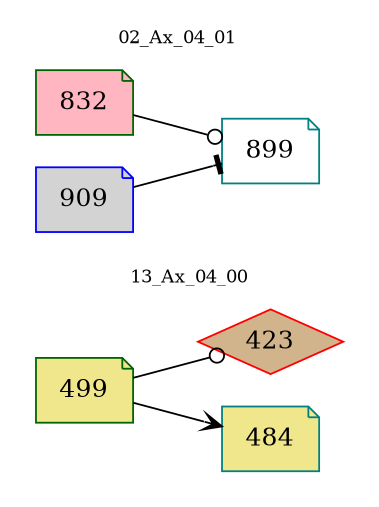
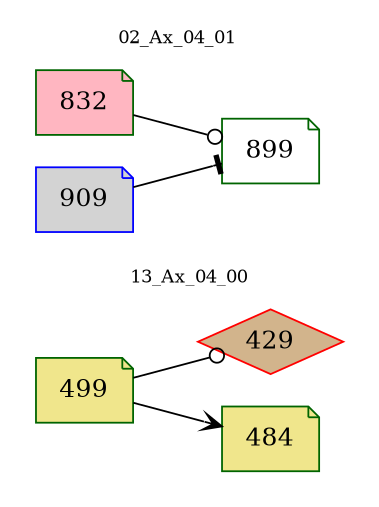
(271, 151) -> (271, 151)
(271, 342) -> (271, 342)
(271, 439) -> (271, 439)
